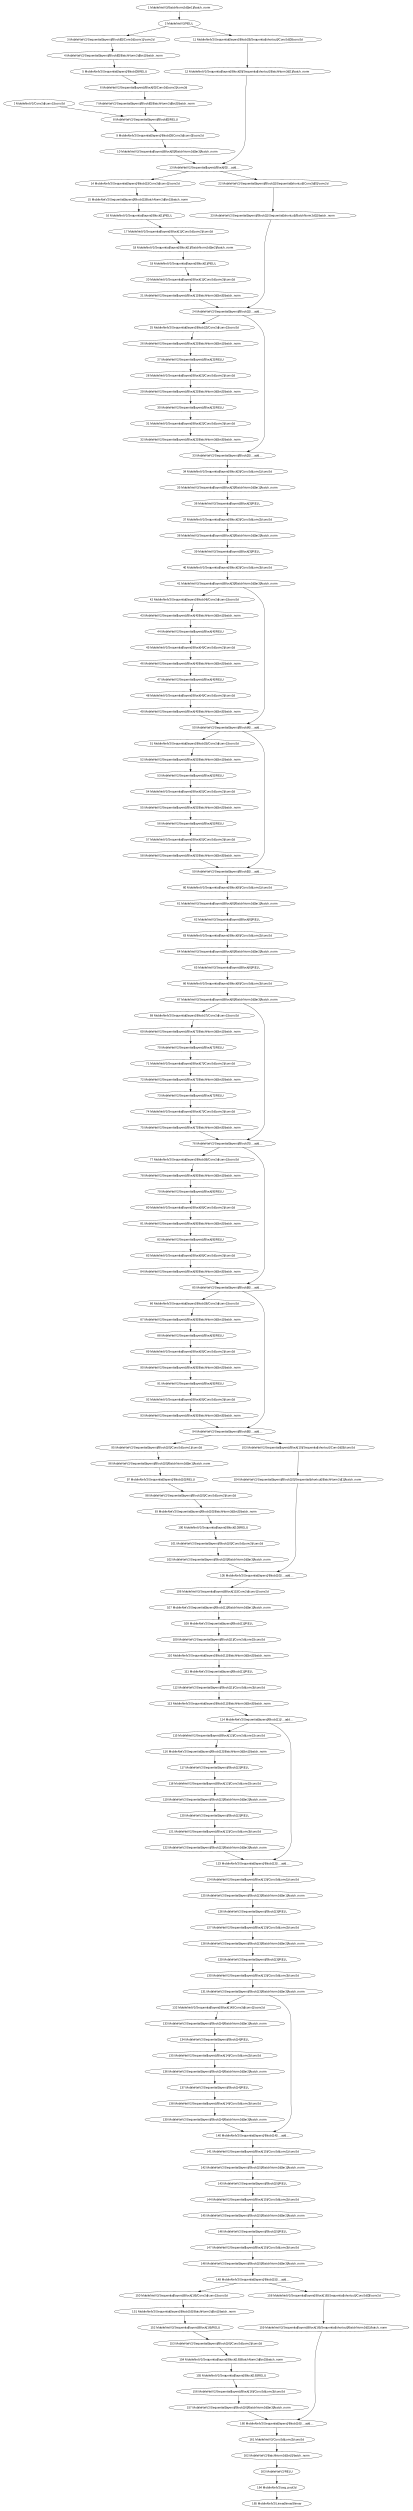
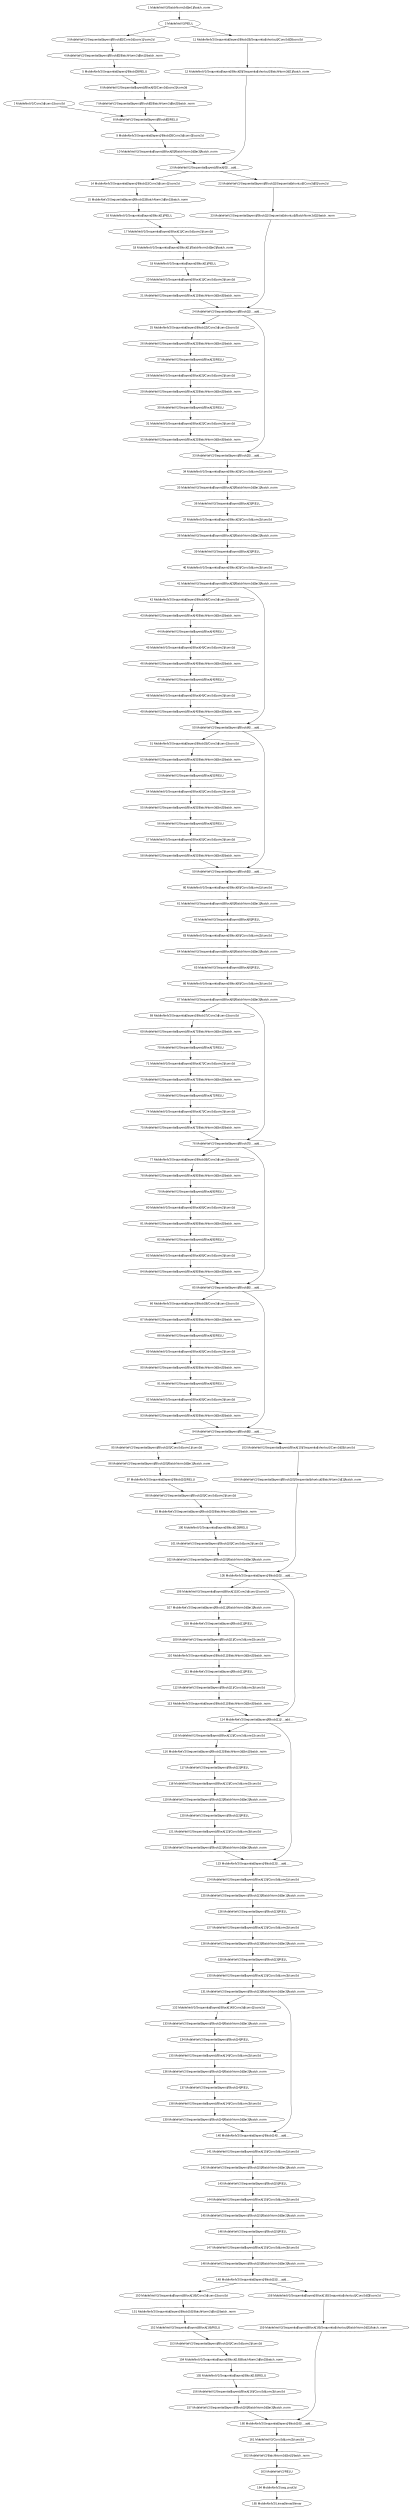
none -> (295, 1646)
